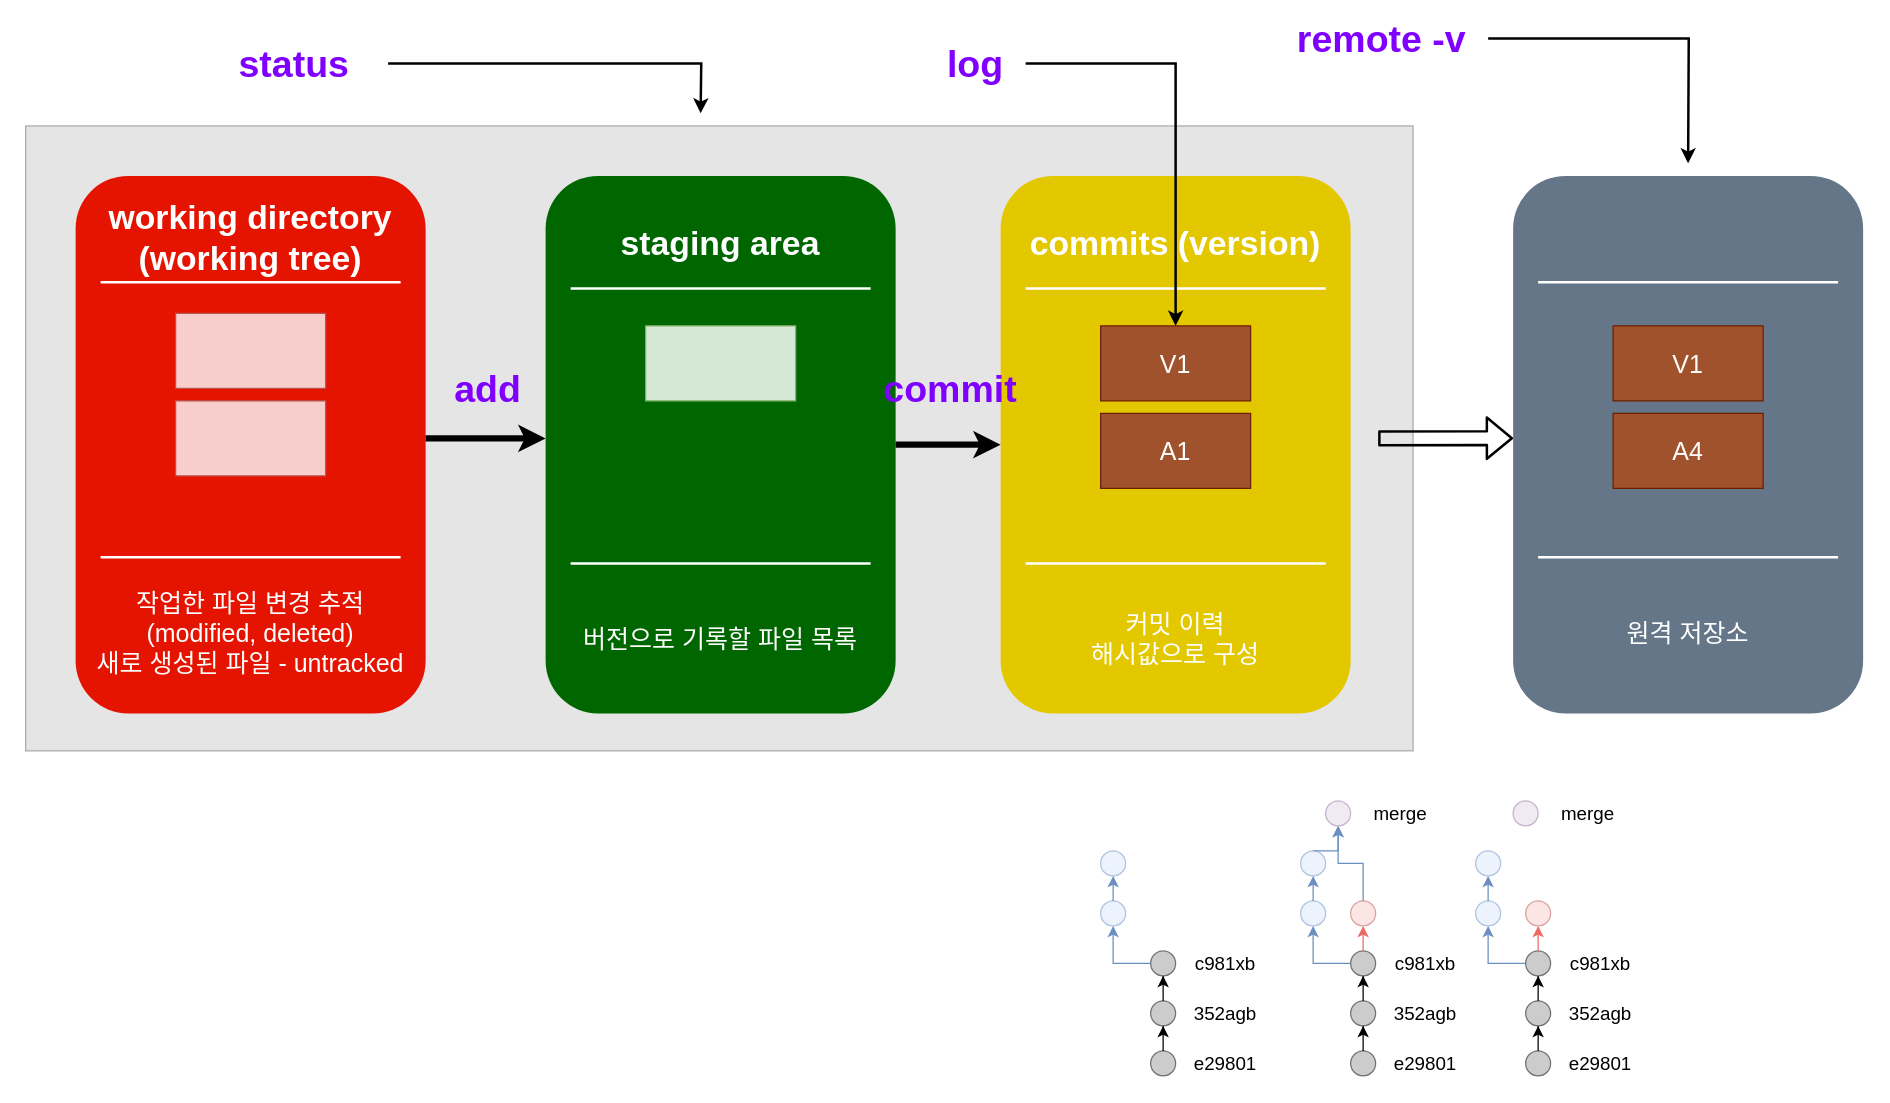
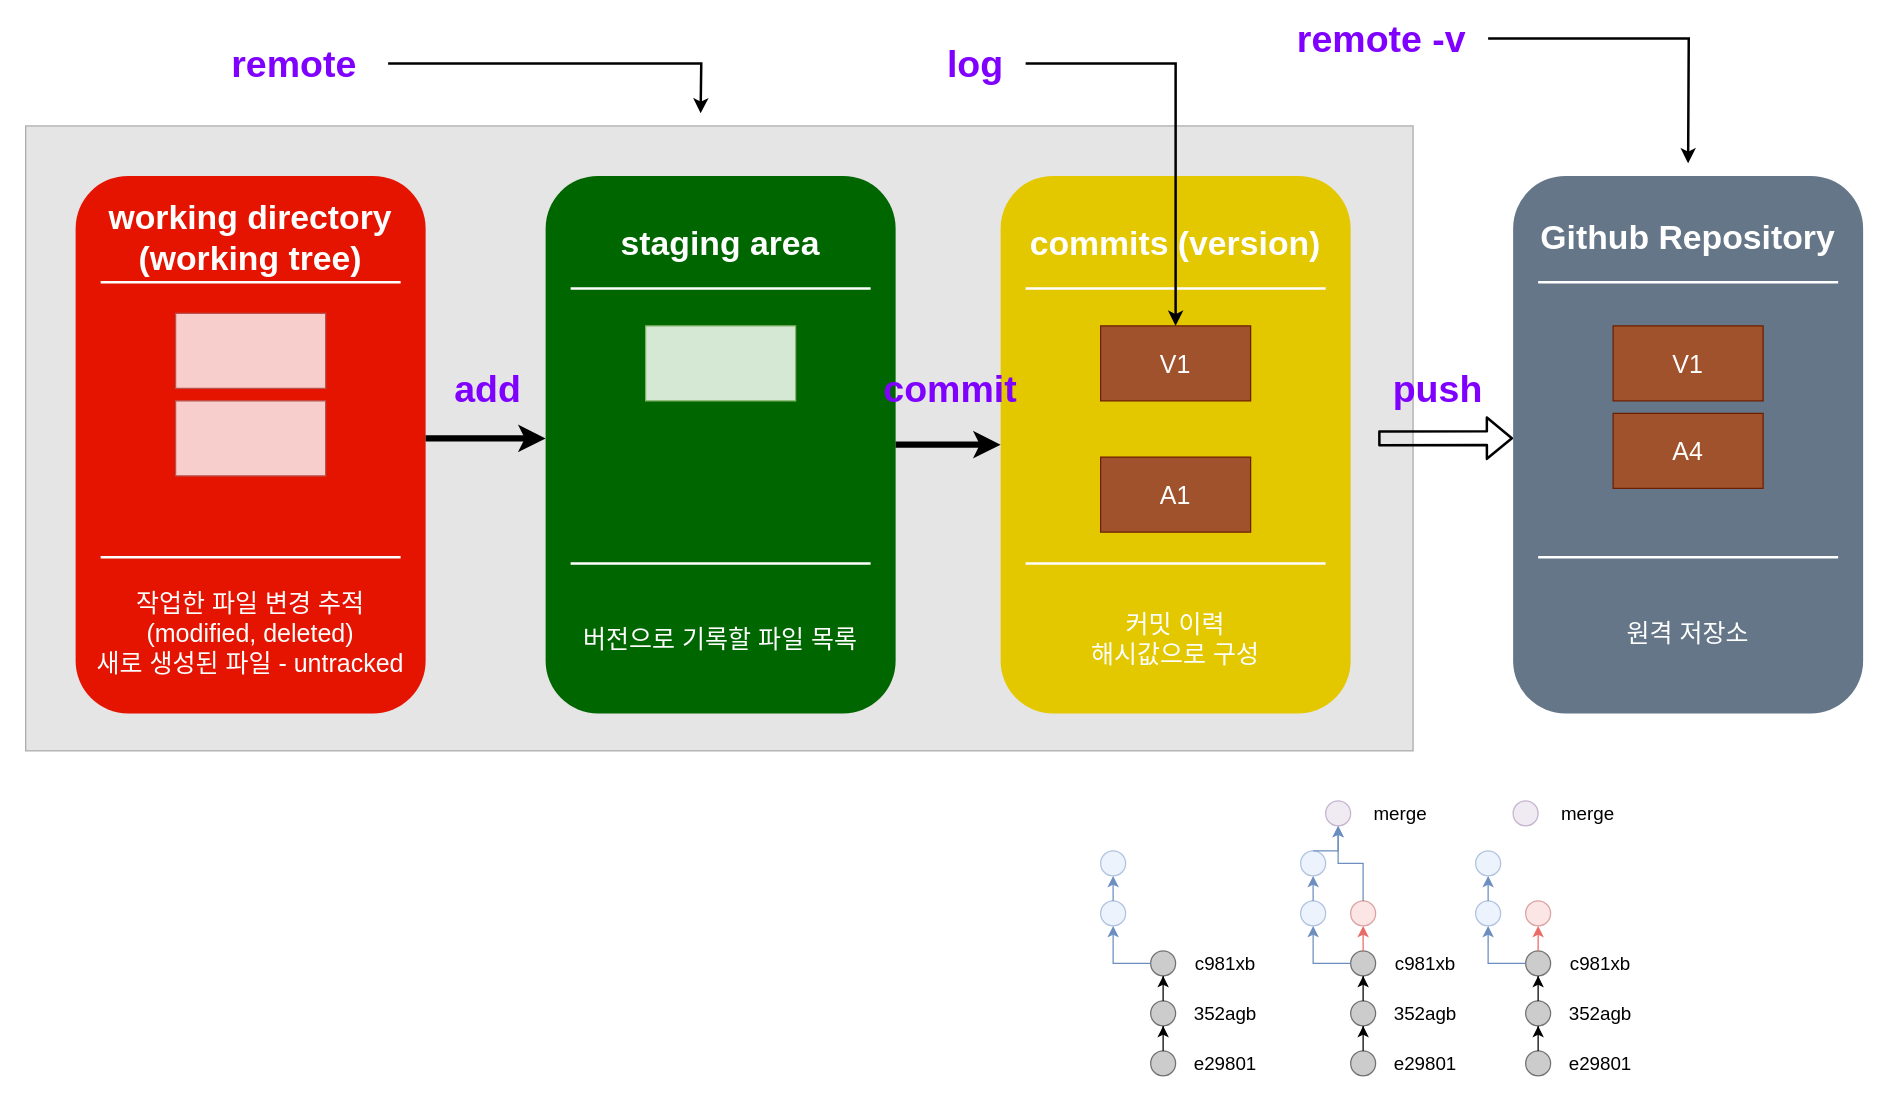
(294, 63) -> (294, 63)
none -> (1688, 238)
none -> (1438, 388)
(1176, 451) -> (1176, 494)
